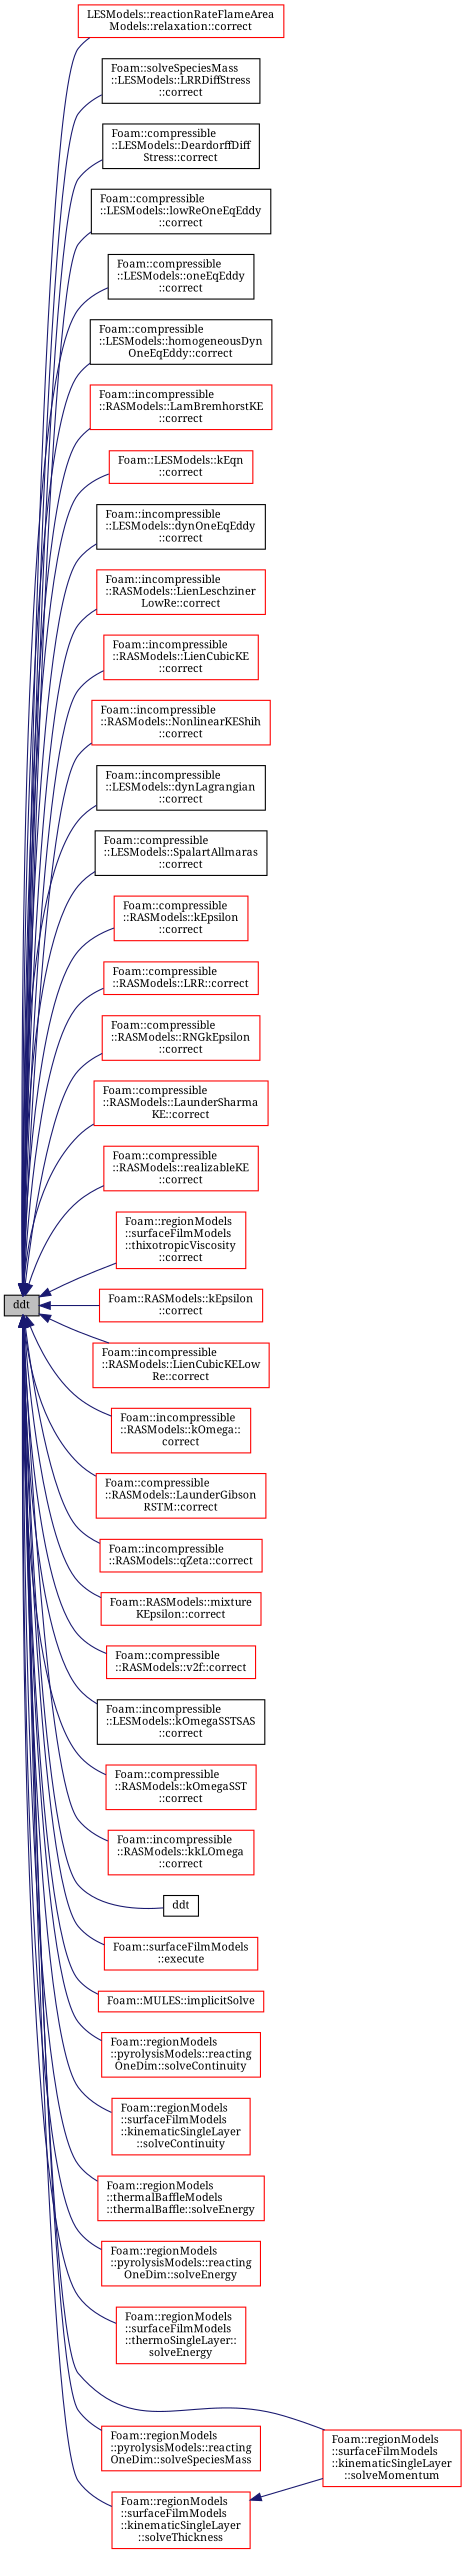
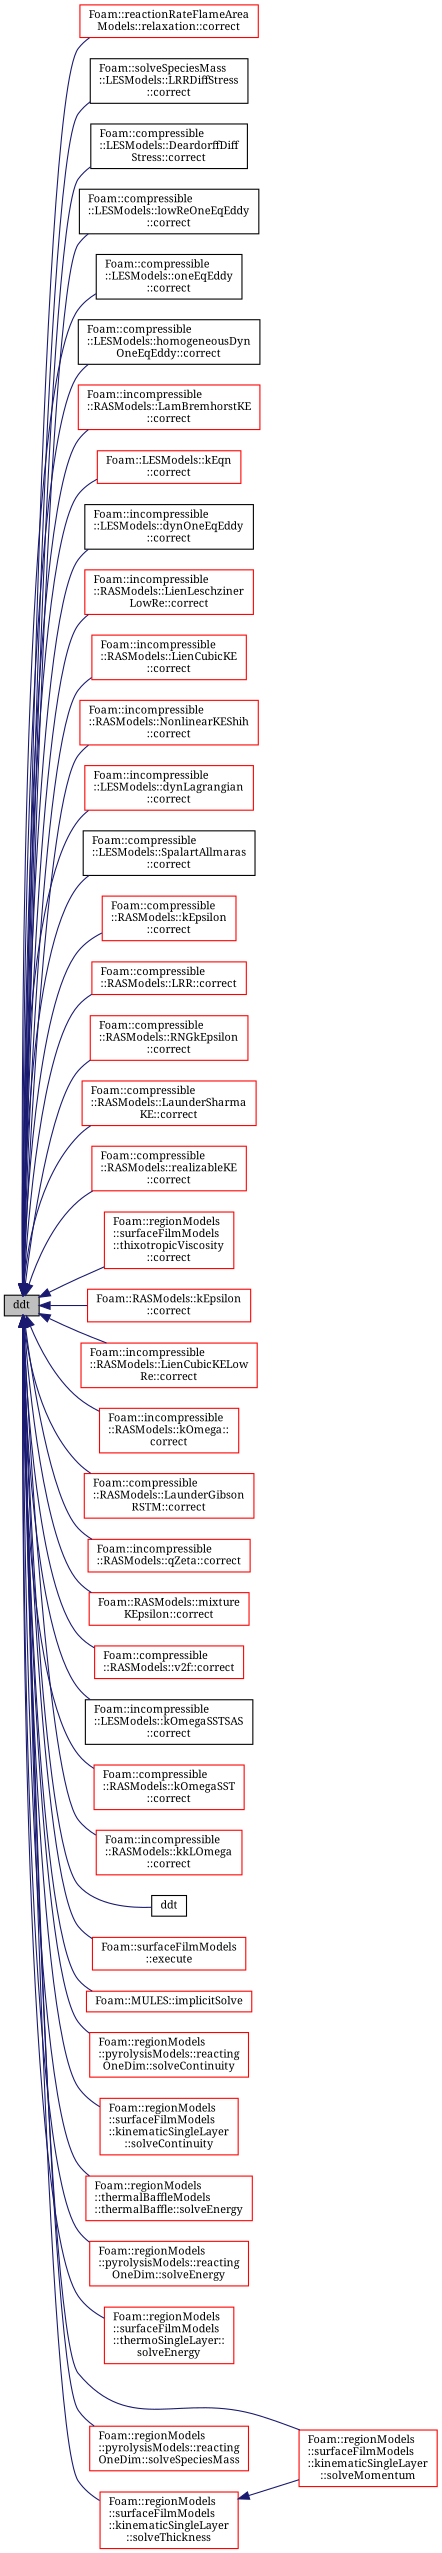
(181, 21) -> (169, 21)
(181, 788) -> (169, 788)
